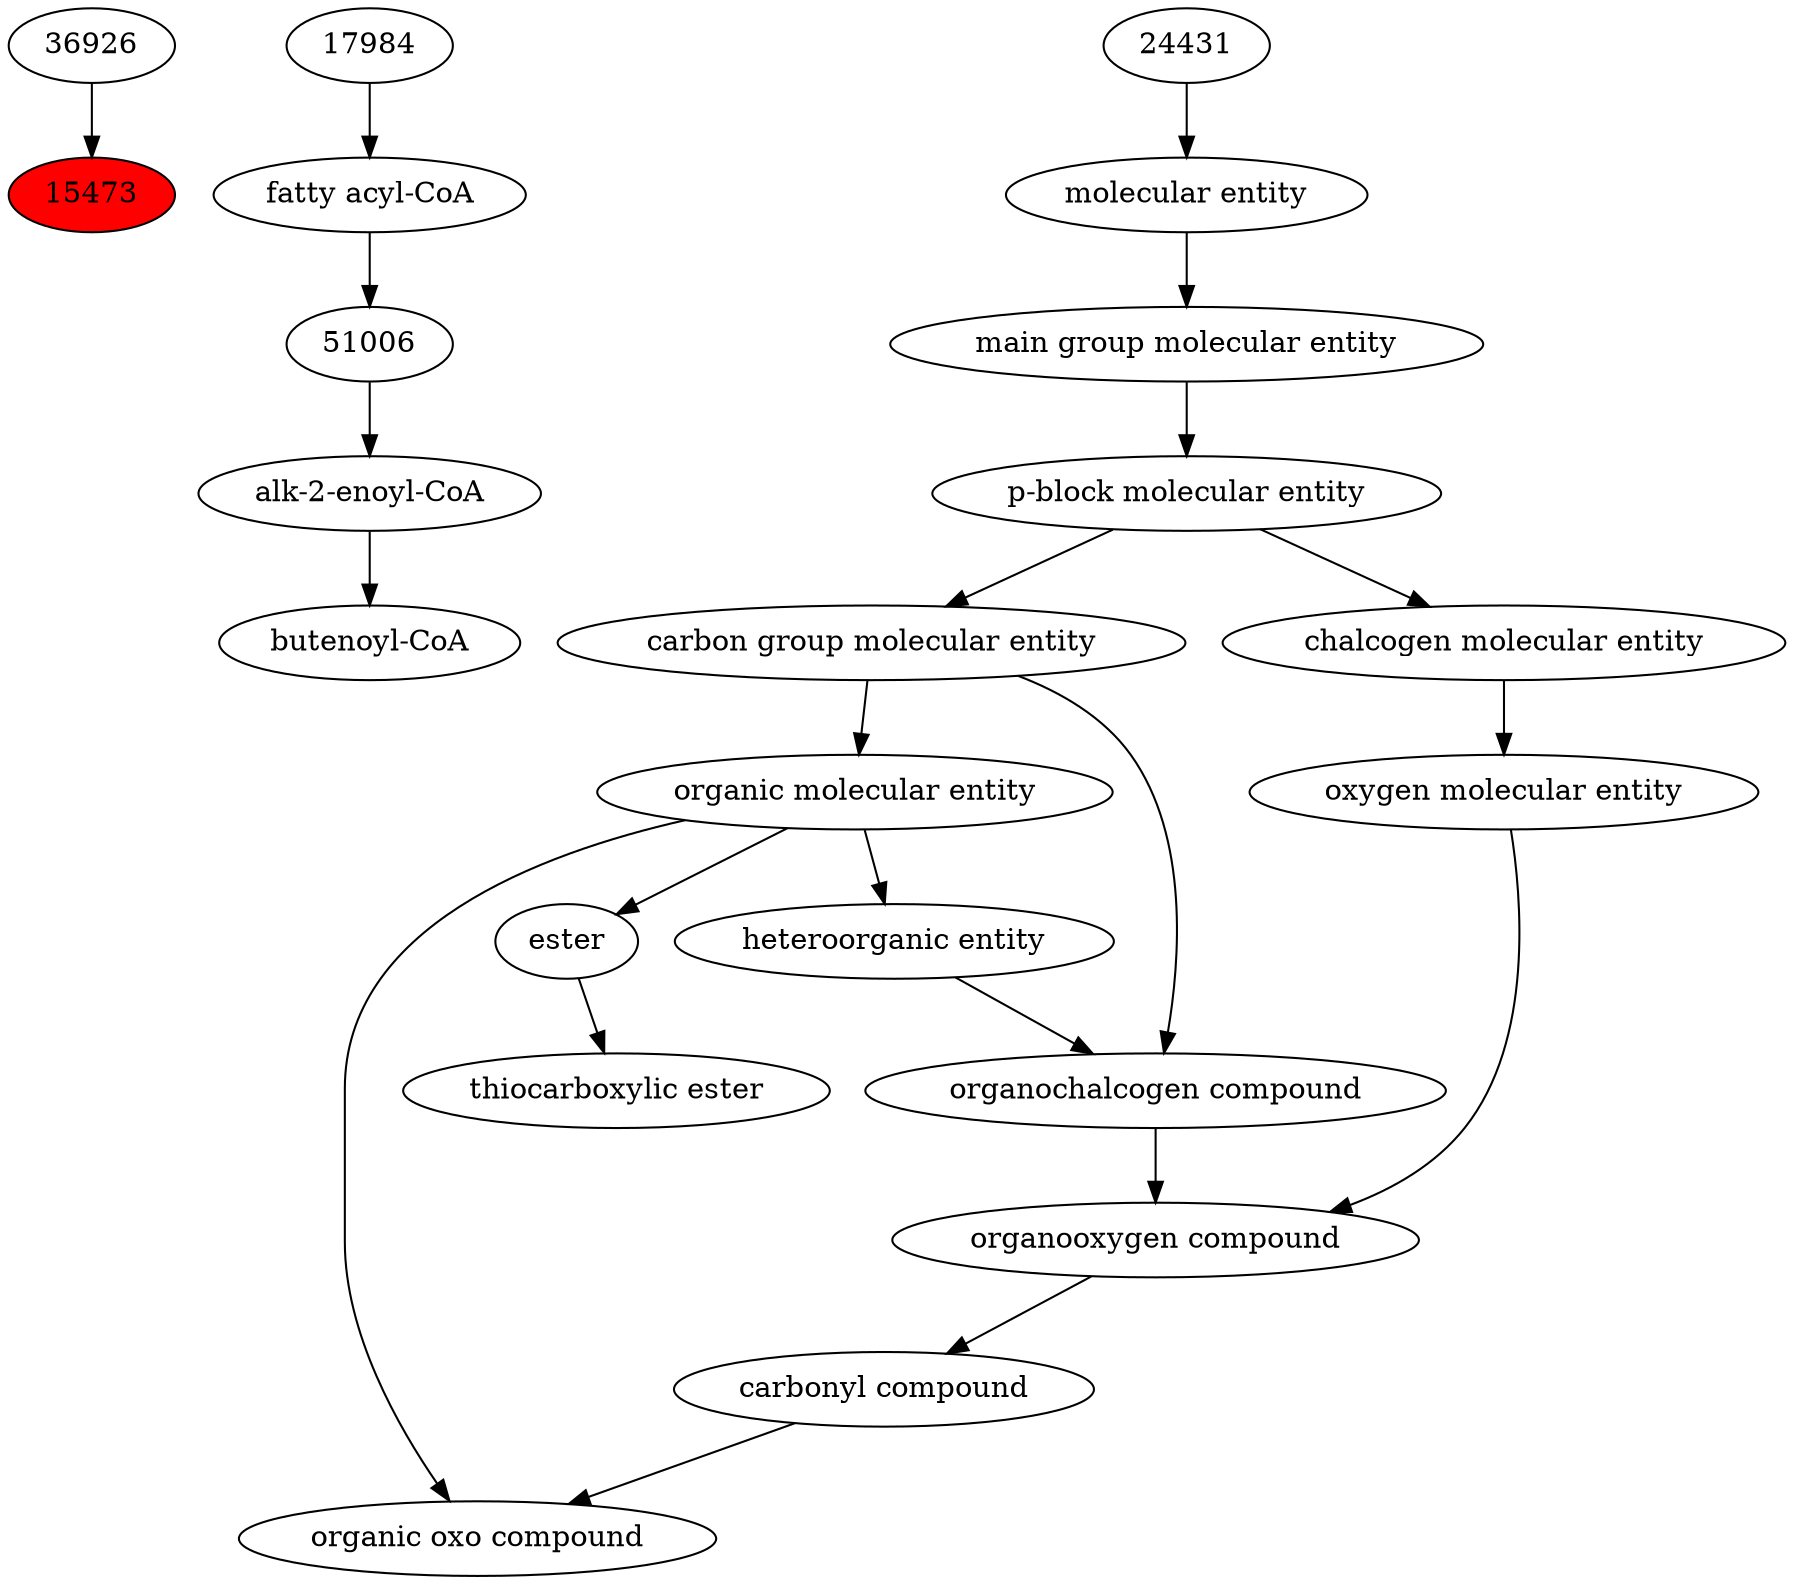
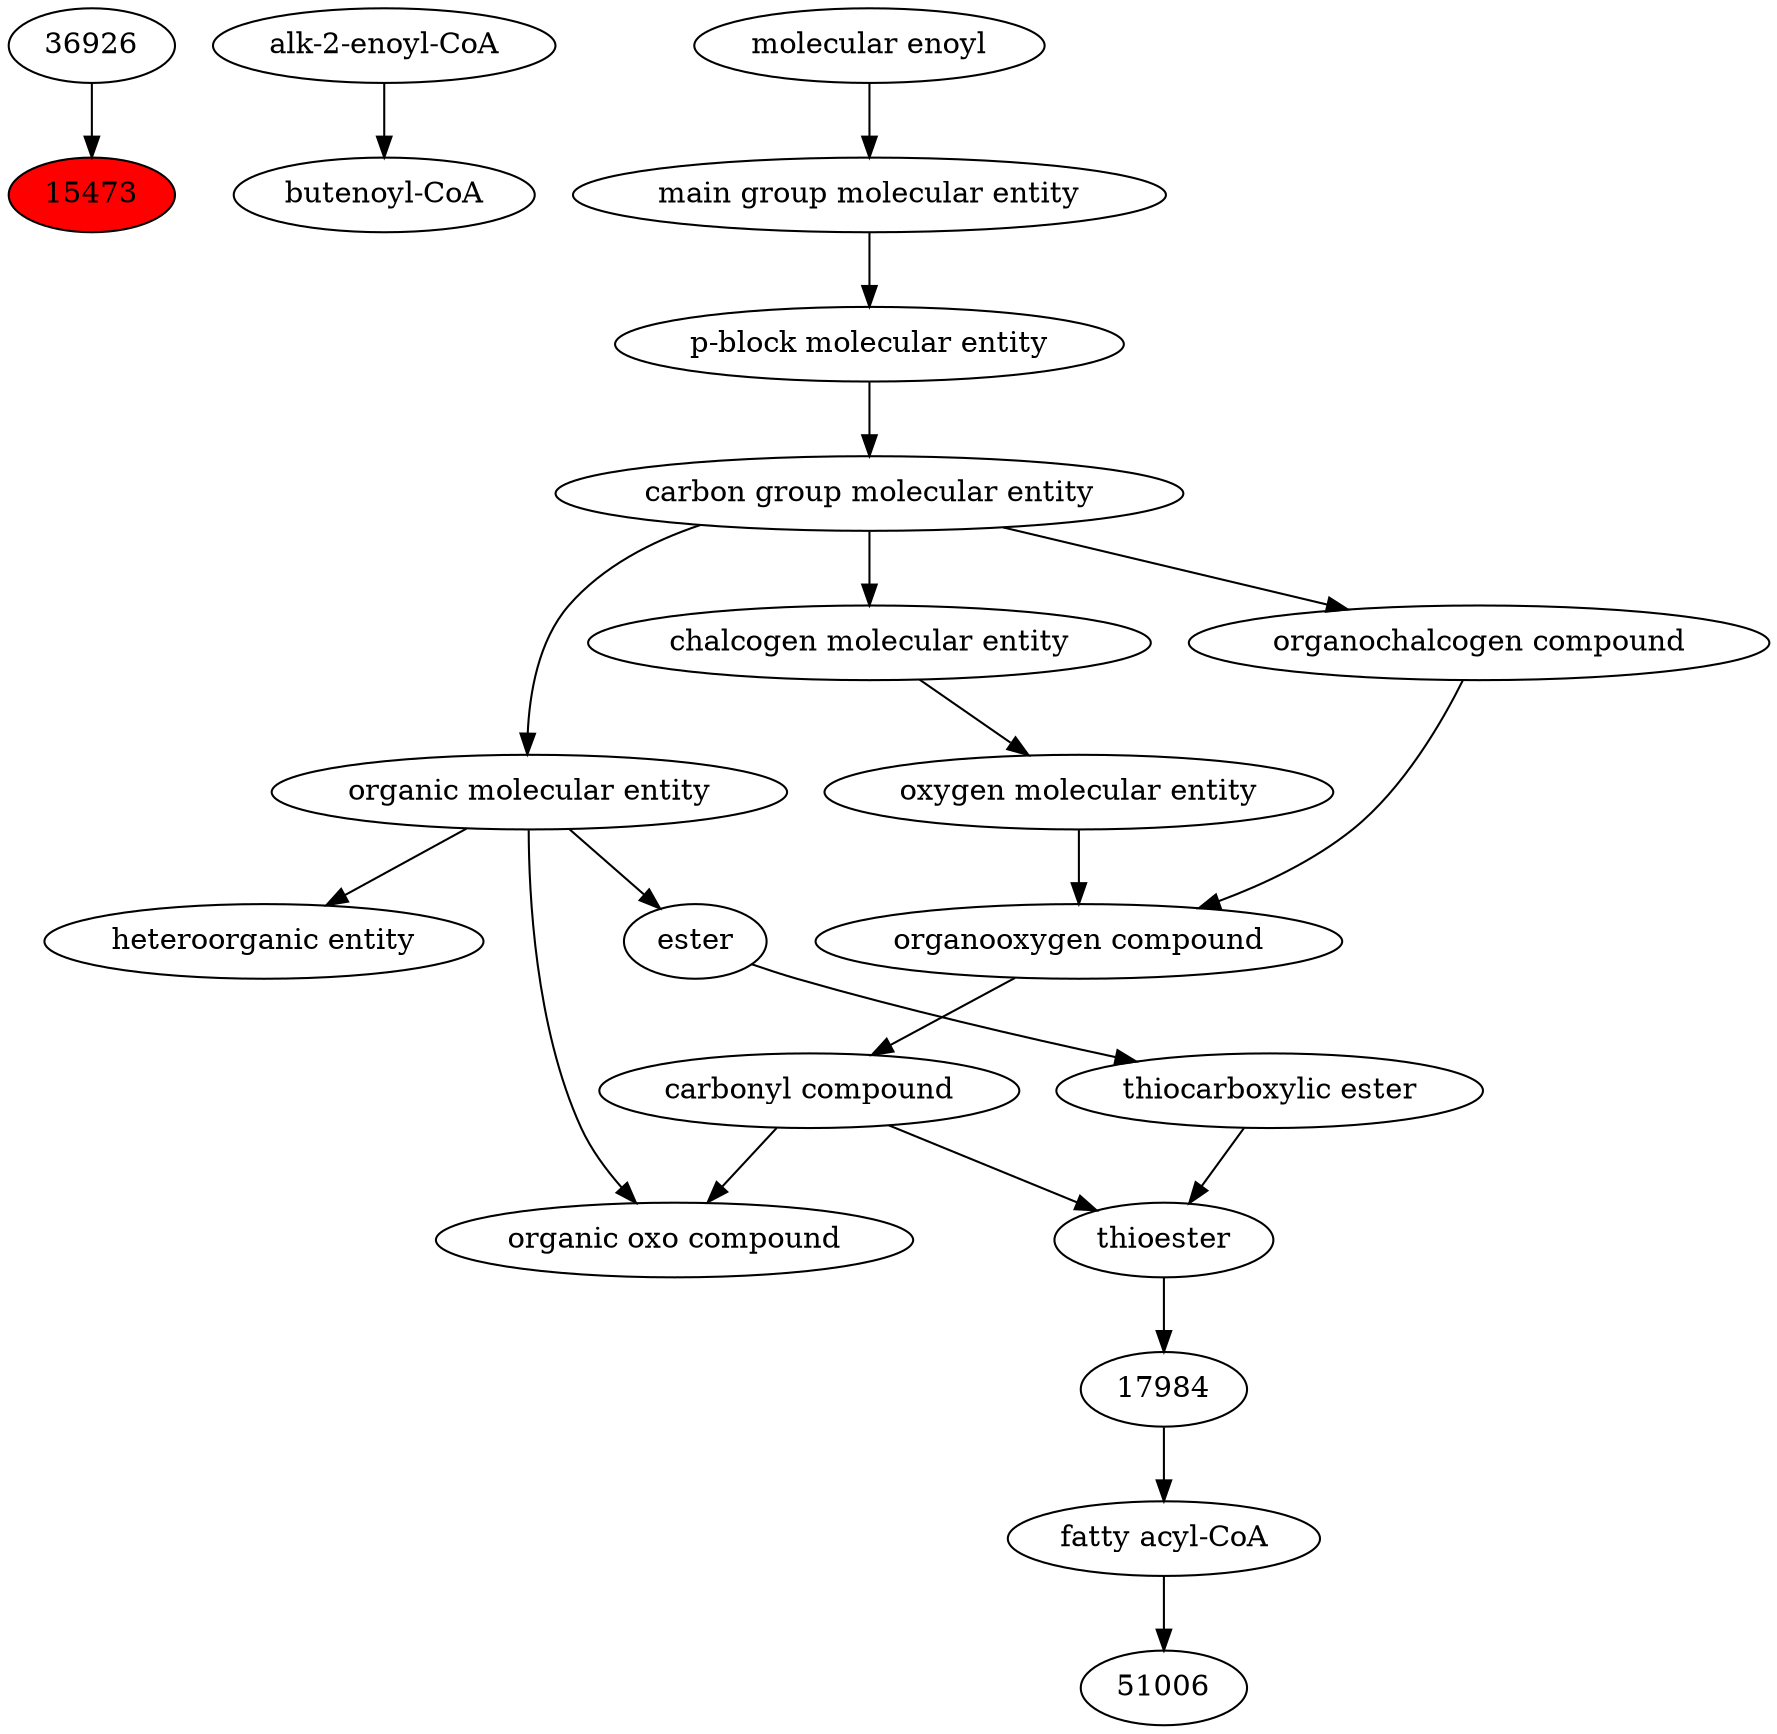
(1187, 46) -> none
(1187, 195) -> (869, 46)
(370, 409) -> none
(1335, 564) -> (869, 558)
(1015, 1011) -> none
none -> (1164, 1240)
